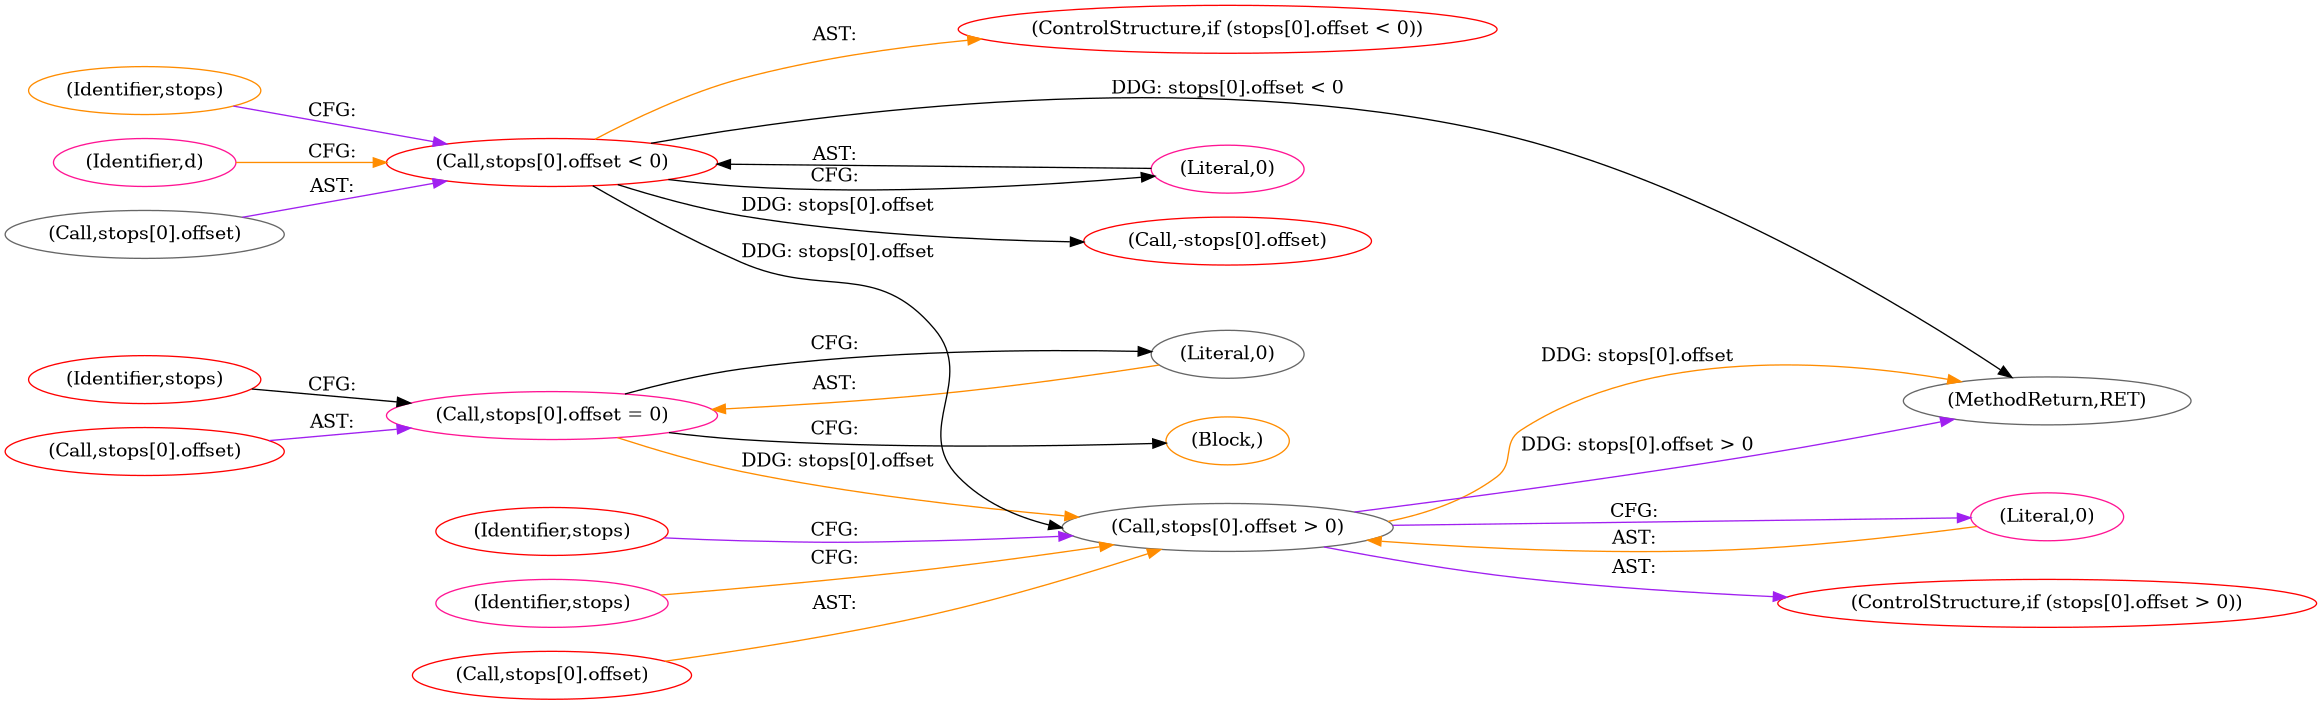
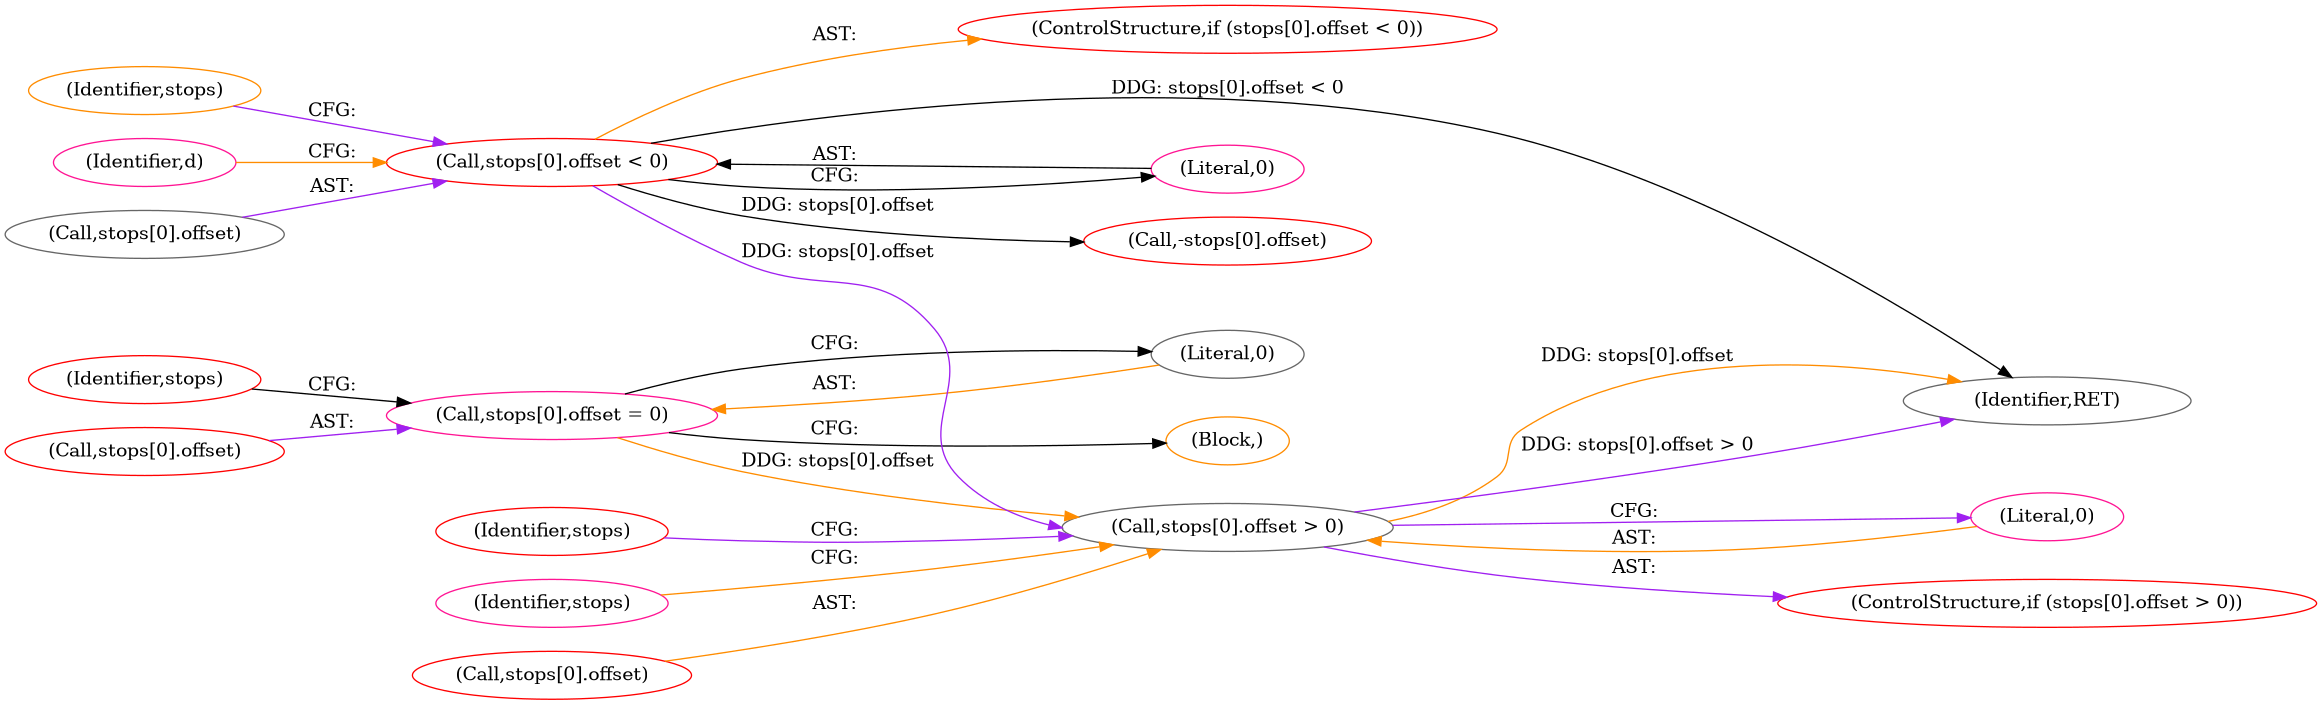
(889, 294) -> (889, 294)
(2047, 401) -> (2047, 401)
